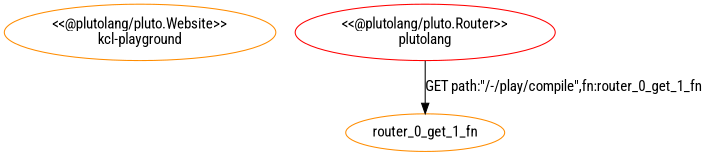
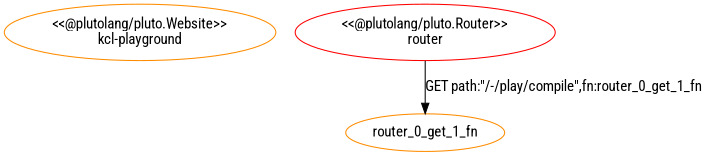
(425, 32) -> (425, 32)
